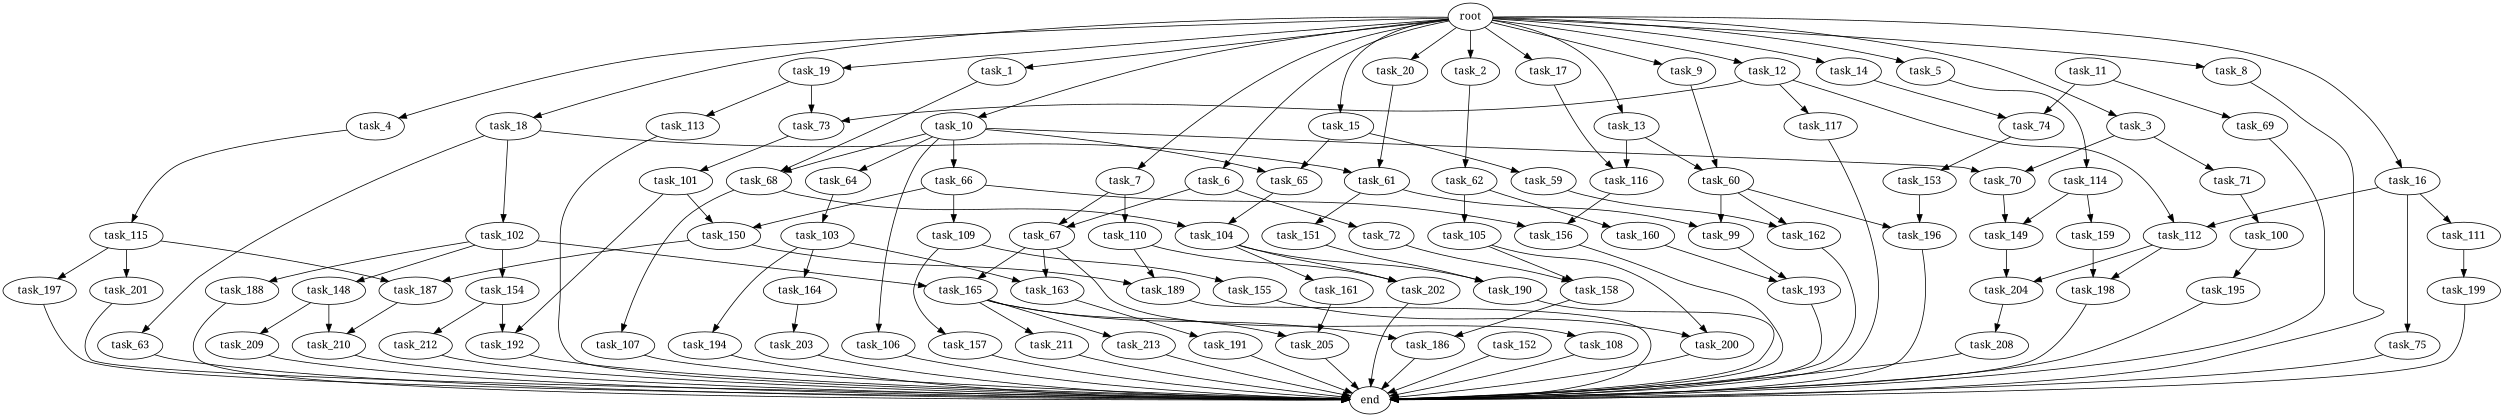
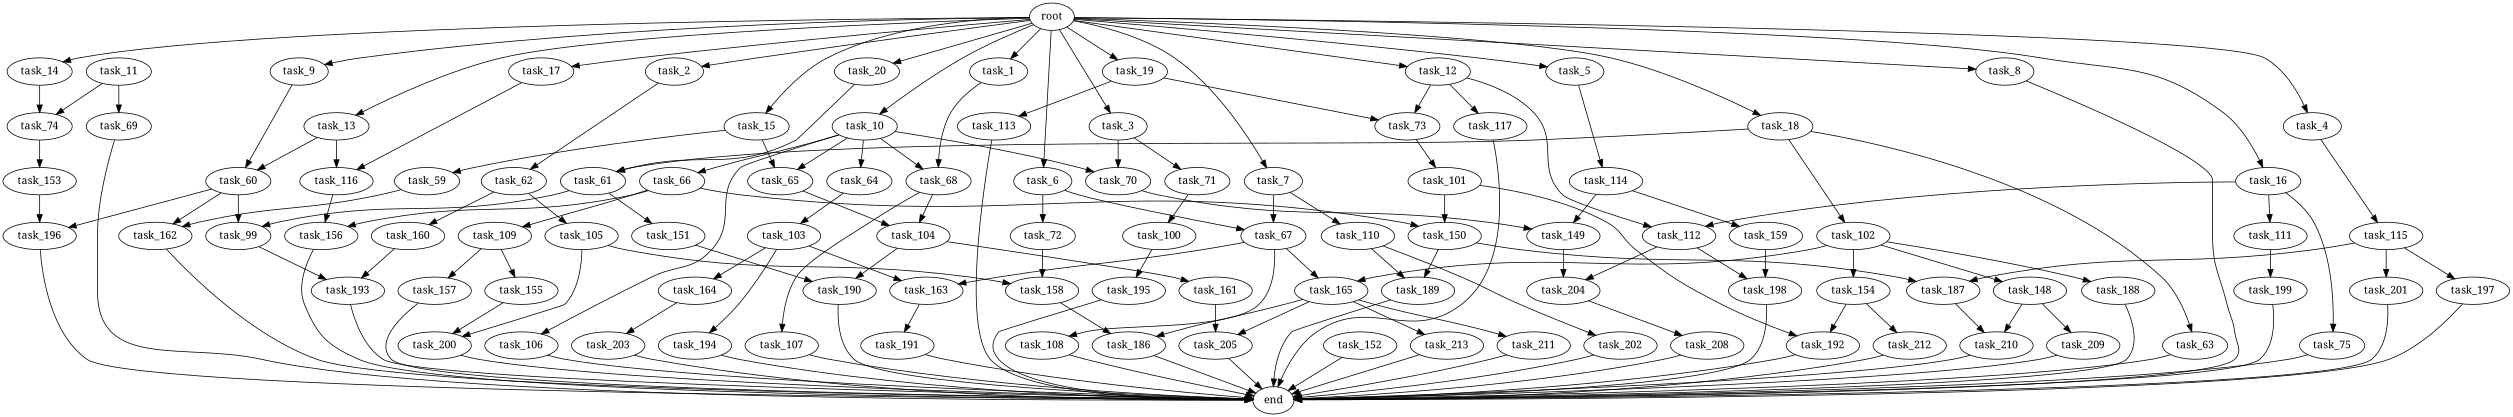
(1314, 263) -> none
